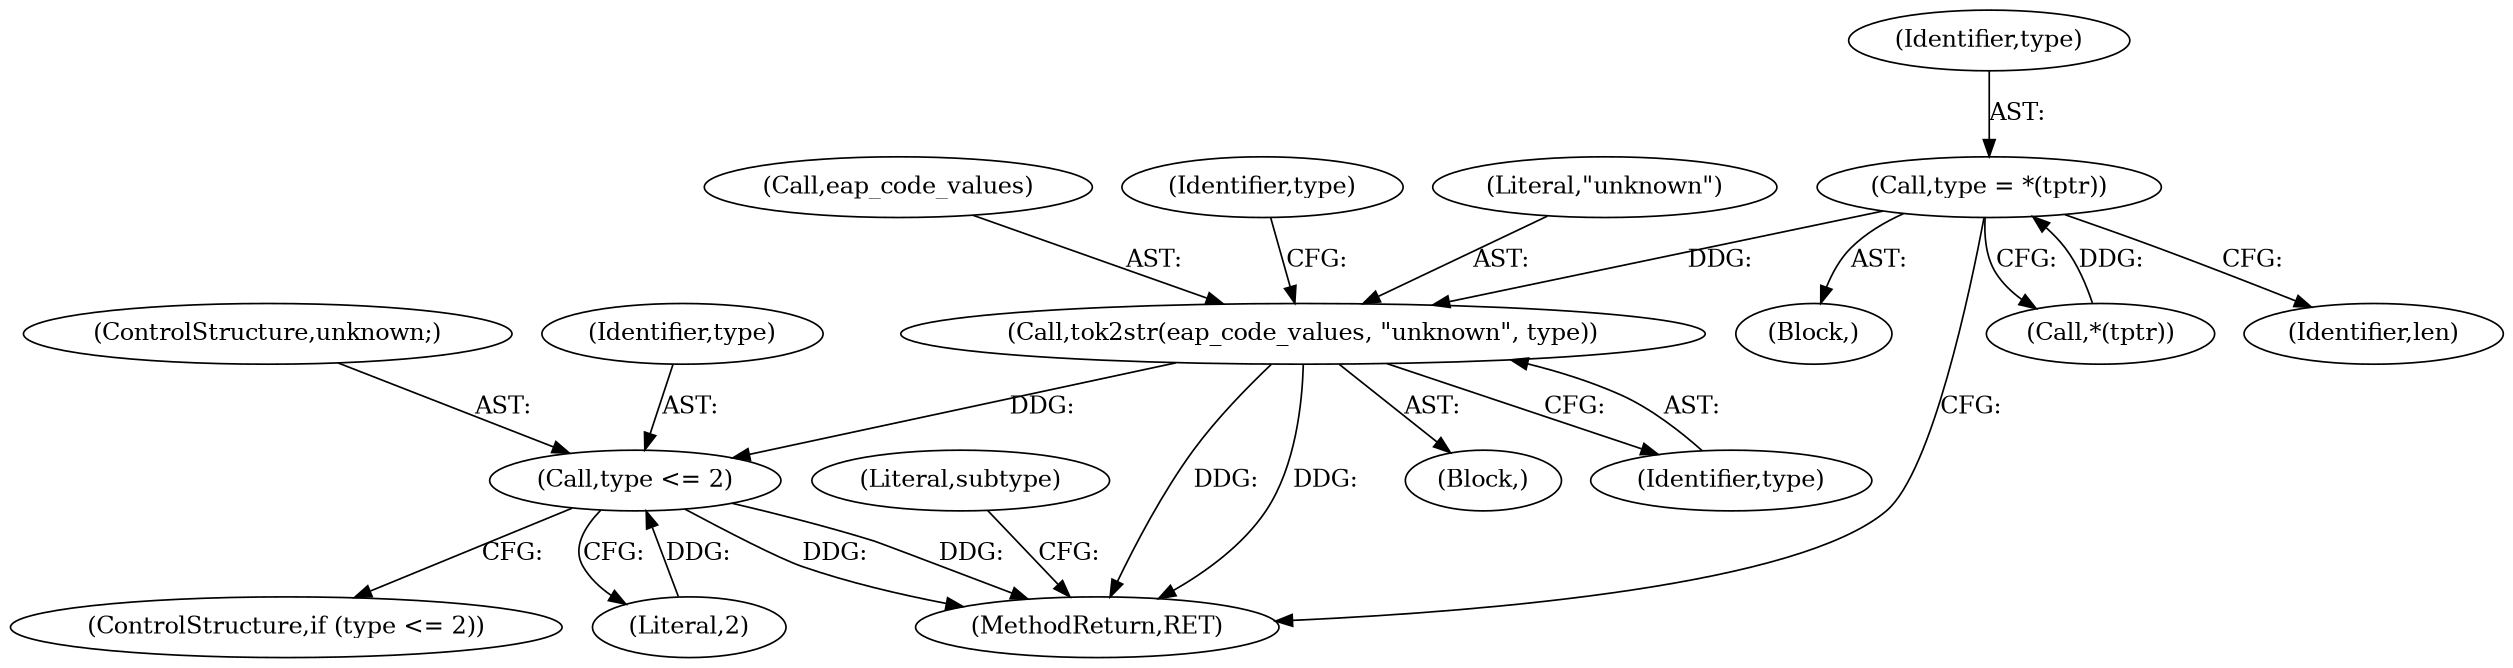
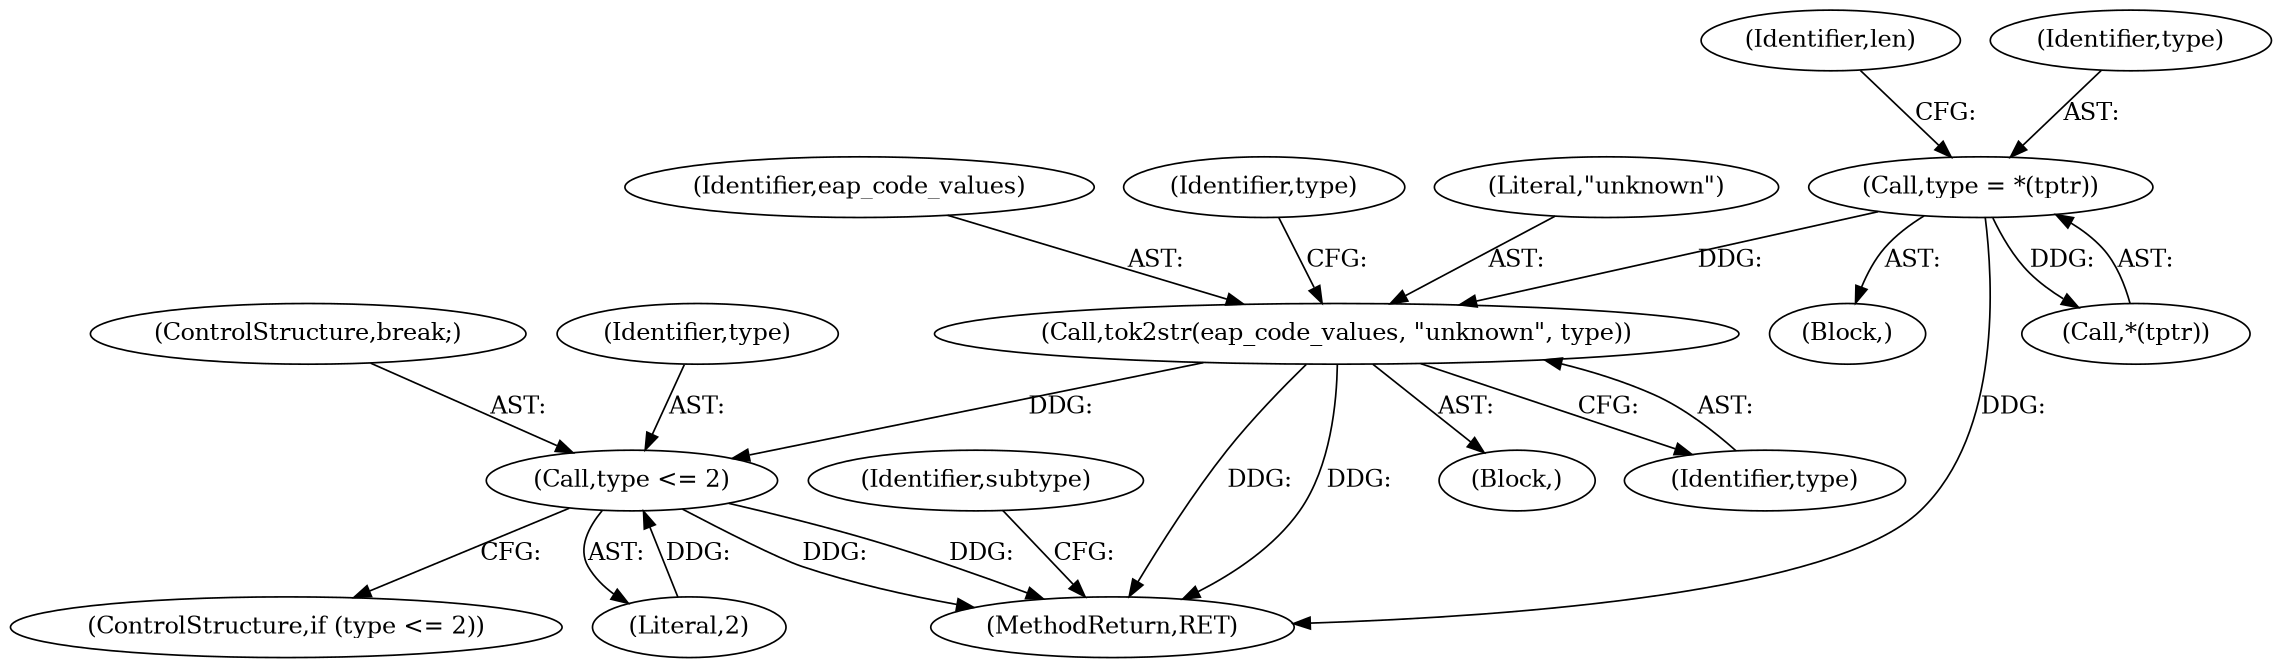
(898, 187) -> (860, 187)
(2181, 256) -> (1900, 108)
(2031, 261) -> (2066, 261)
(2115, 261) -> (2149, 261)
(268, 334) -> (308, 334)
(1975, 407) -> (2017, 407)
(961, 481) -> (976, 481)
(618, 554) -> (620, 554)
